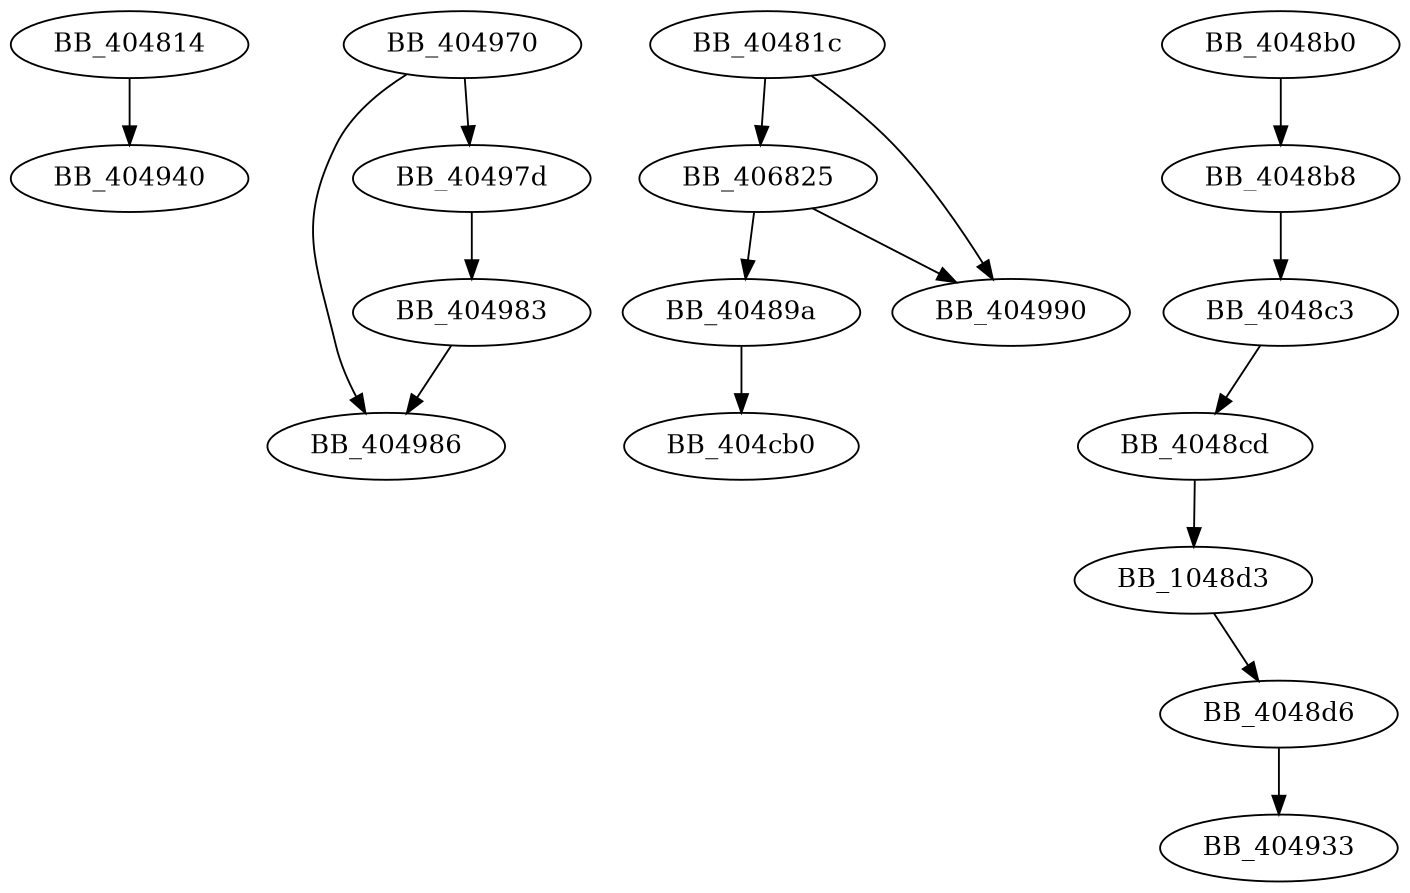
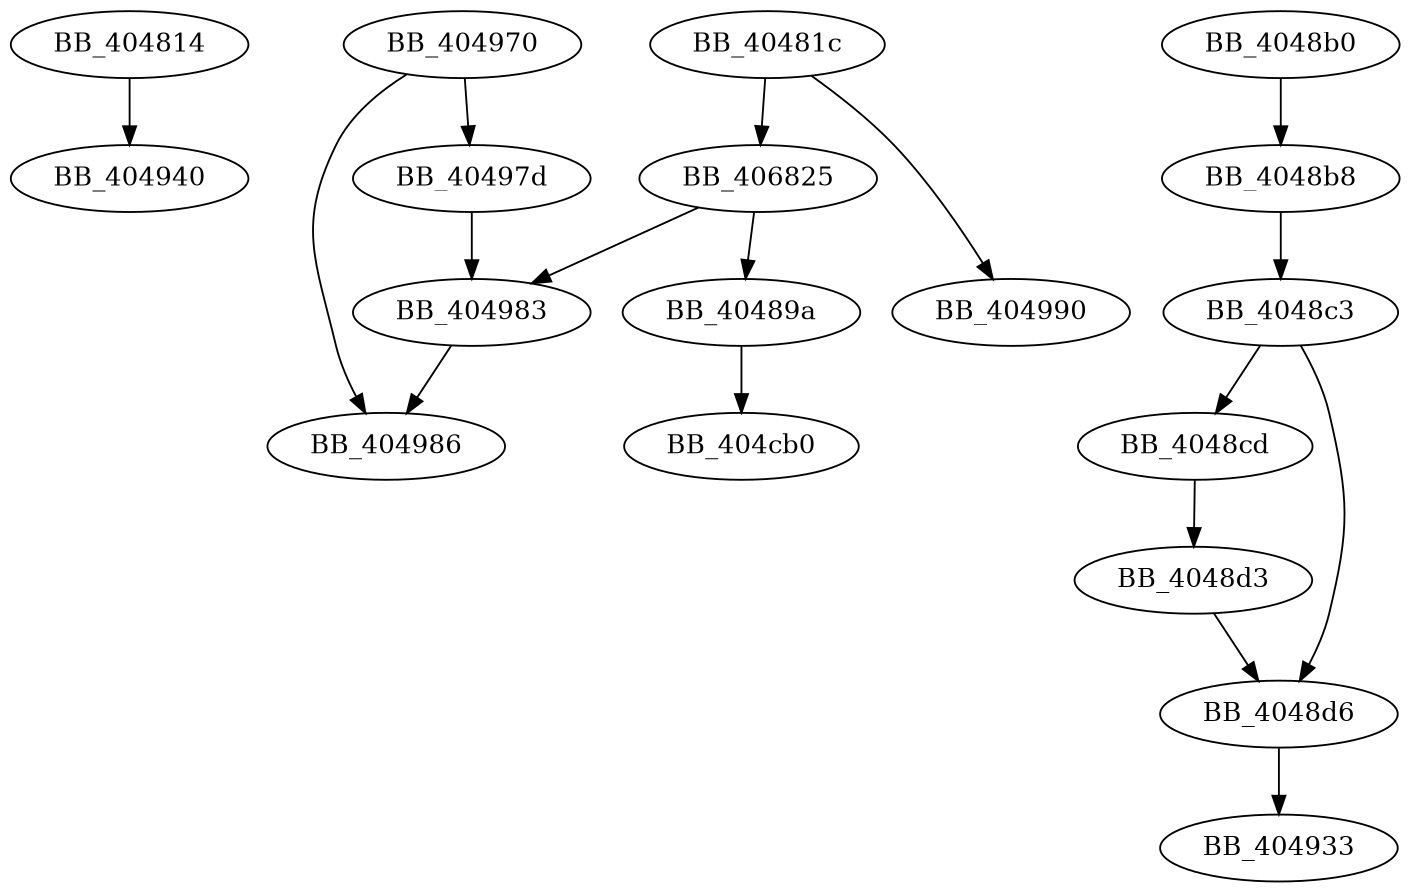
(876, 241) -> (624, 242)
none -> (1344, 504)
(1193, 580) -> (1193, 580)
